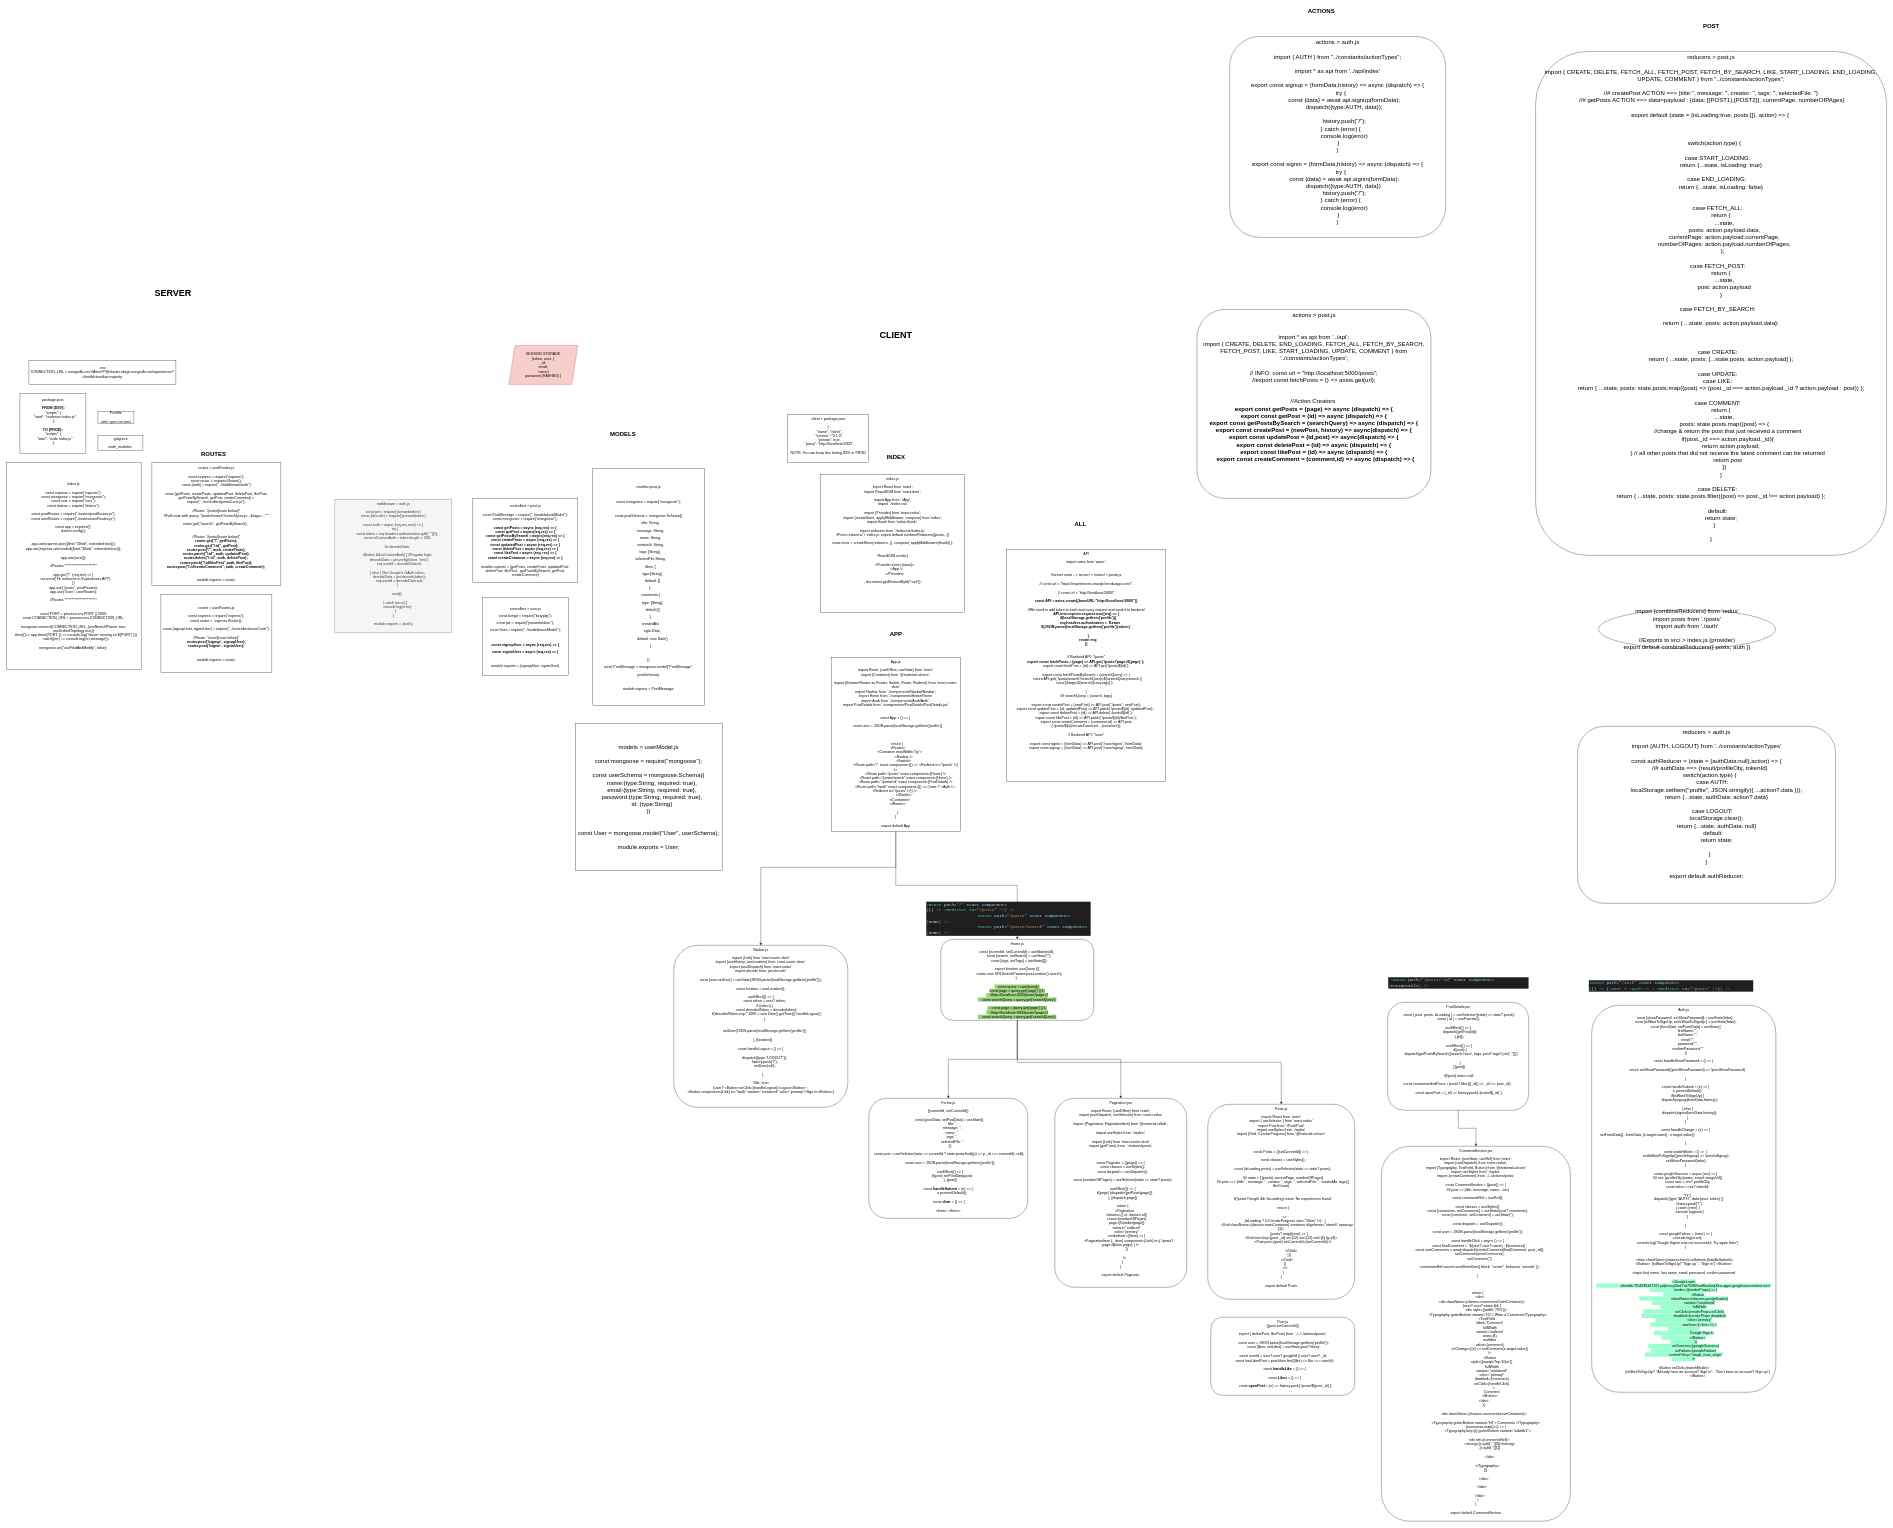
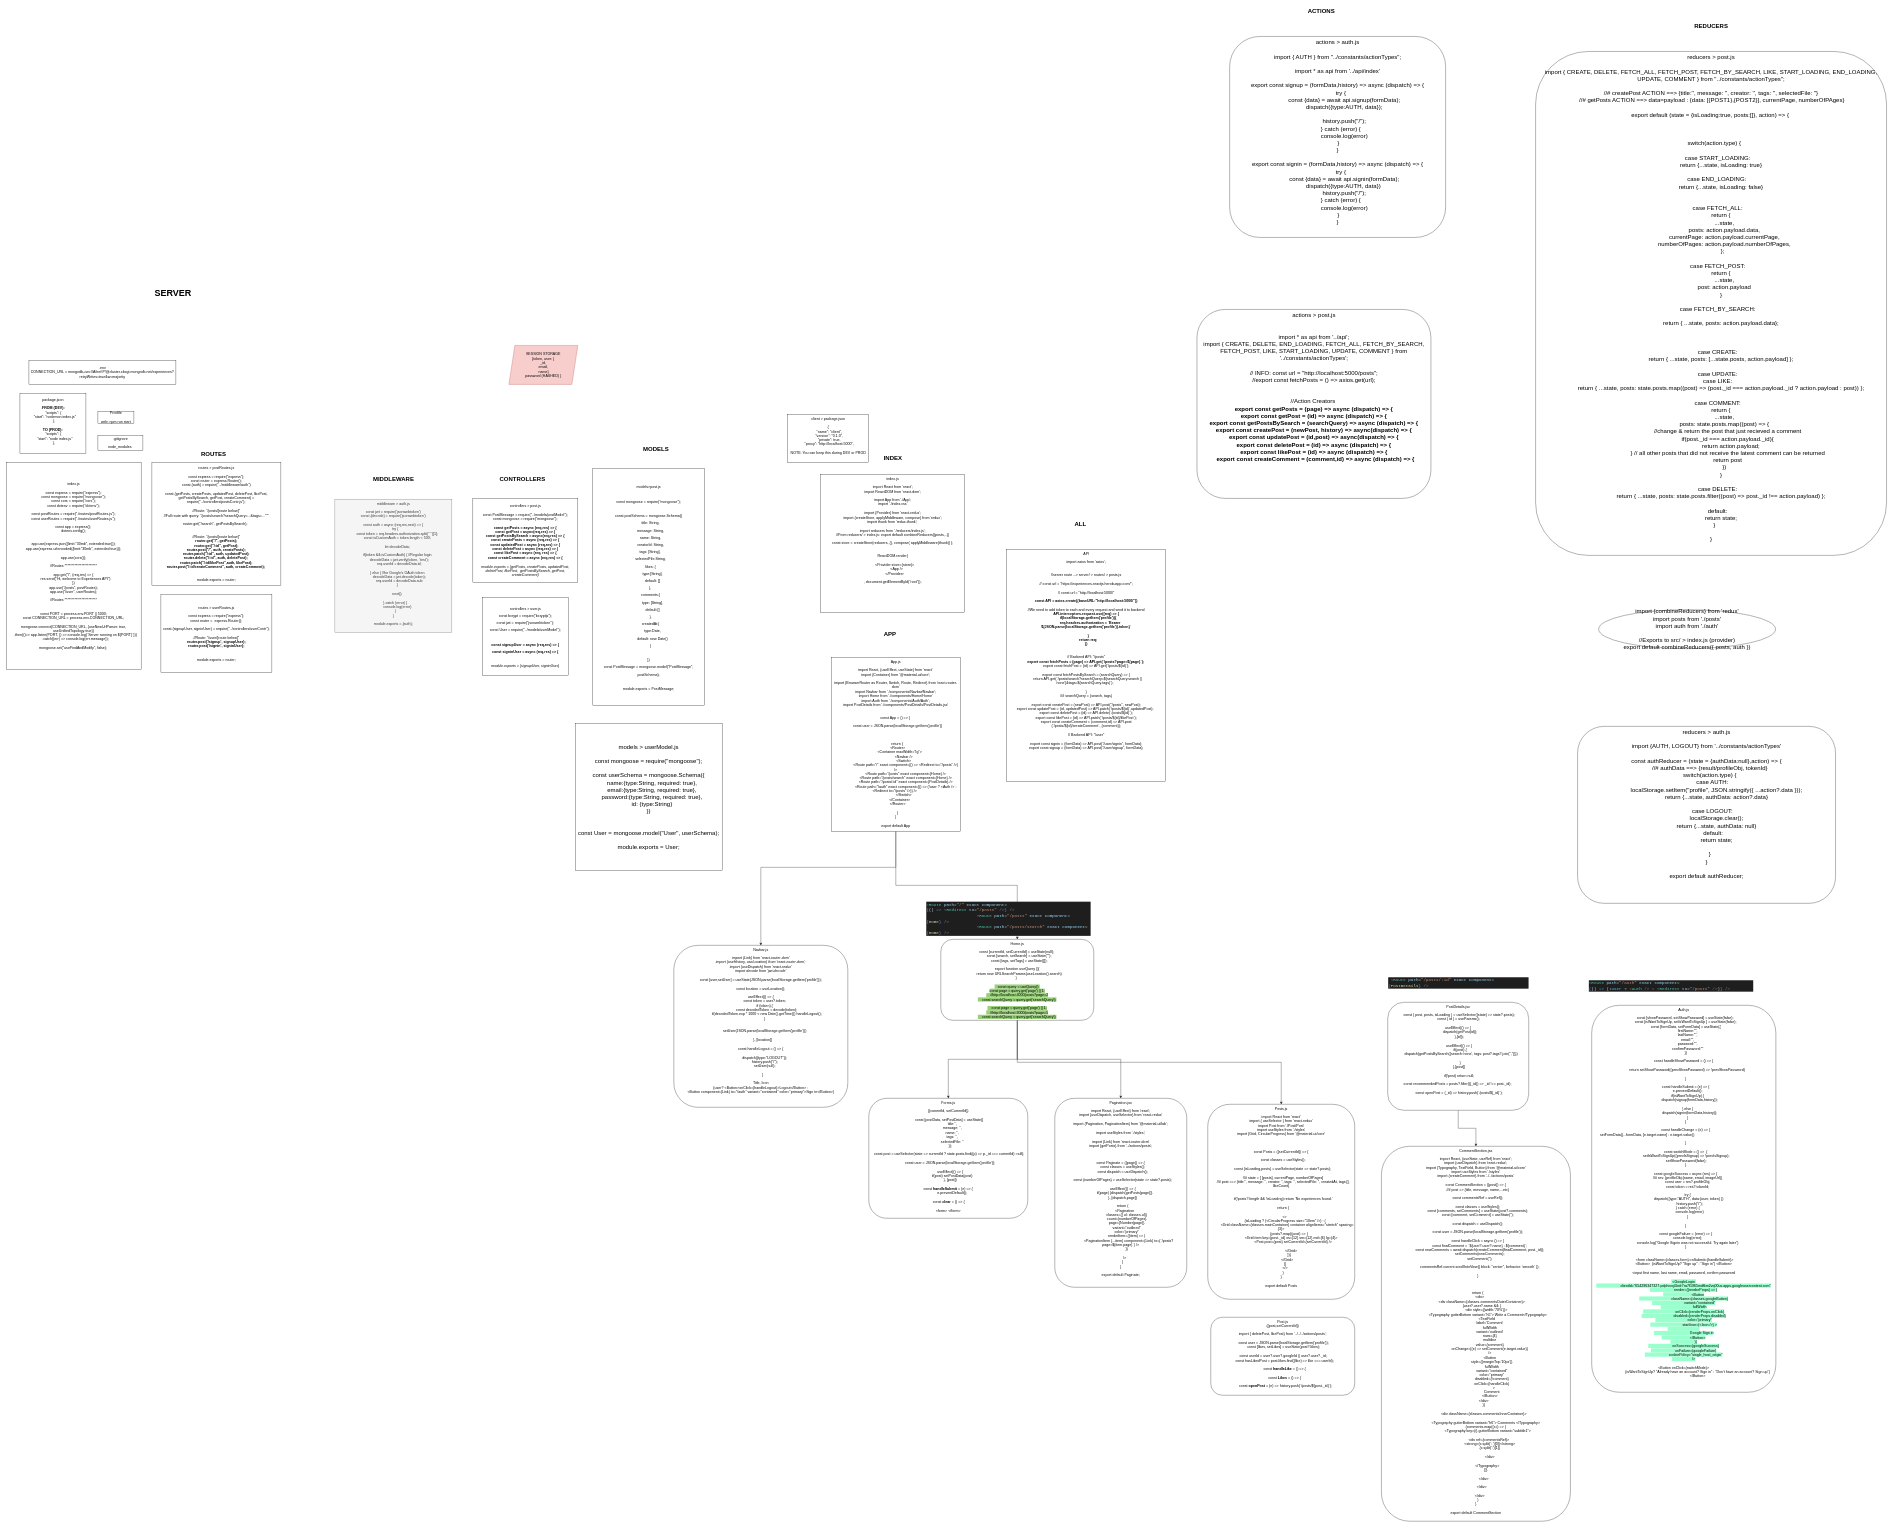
(1712, 26) -> (1712, 26)
(896, 335) -> none
(102, 372) -> (102, 372)
(623, 434) -> (656, 449)
(896, 456) -> (893, 458)
none -> (393, 479)
none -> (522, 479)
(896, 633) -> (890, 633)
